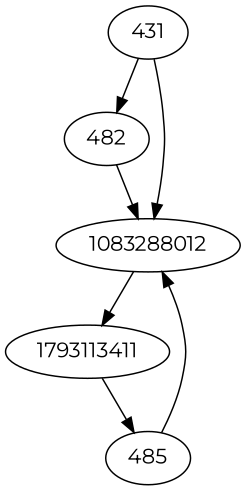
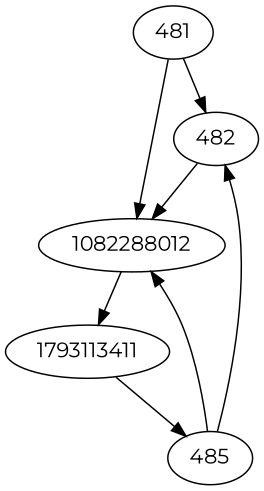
(148, 33) -> (173, 33)
(148, 245) -> (132, 245)
none -> (240, 306)
